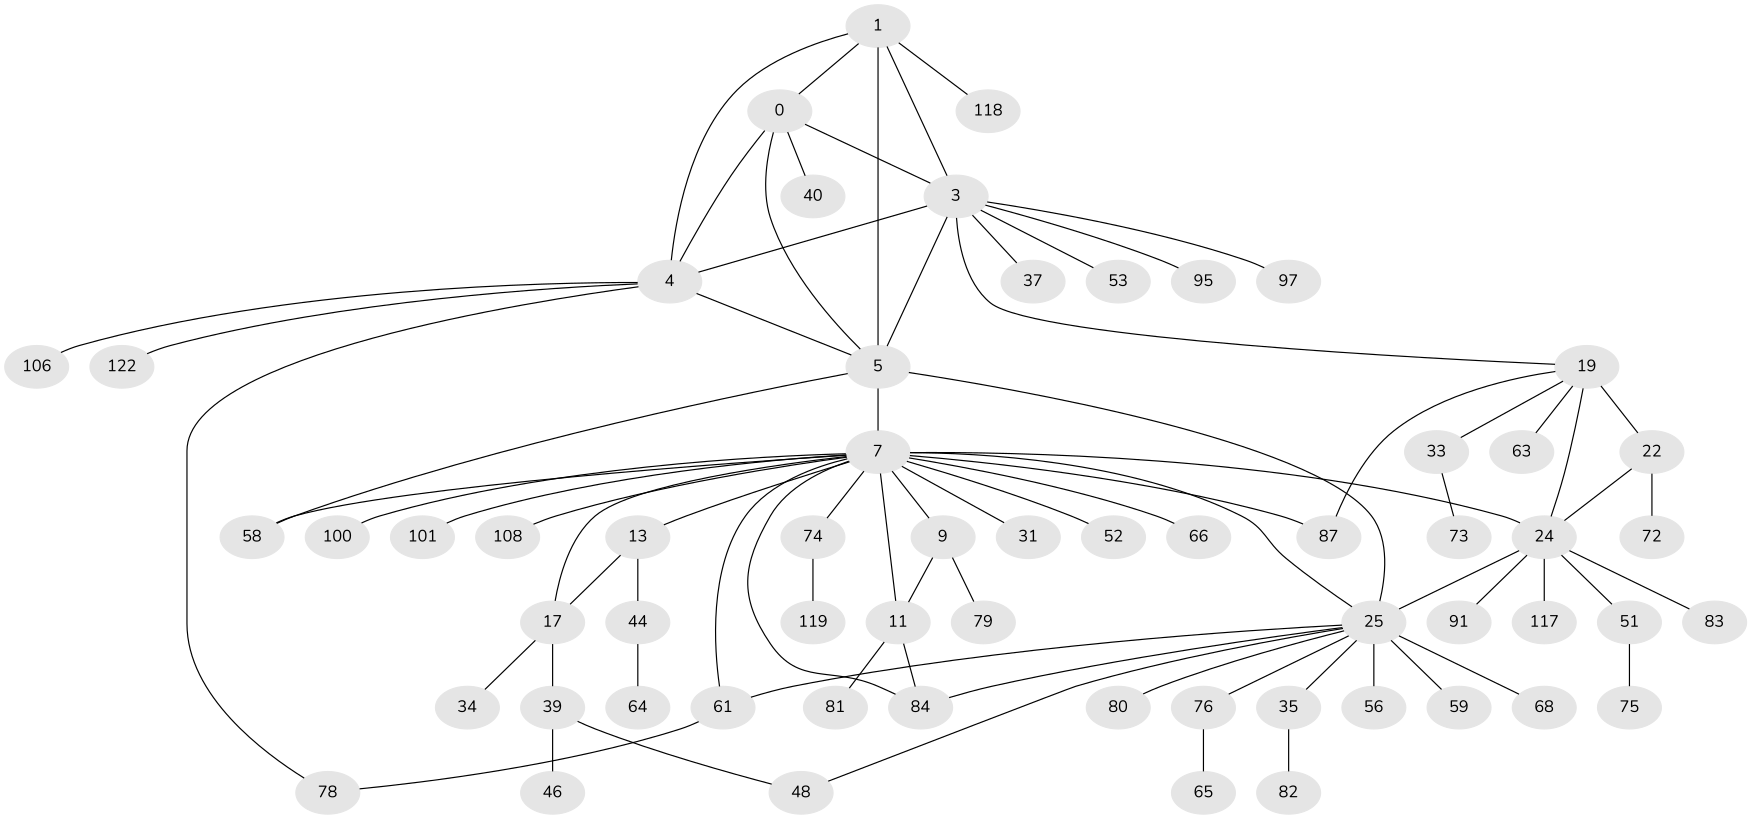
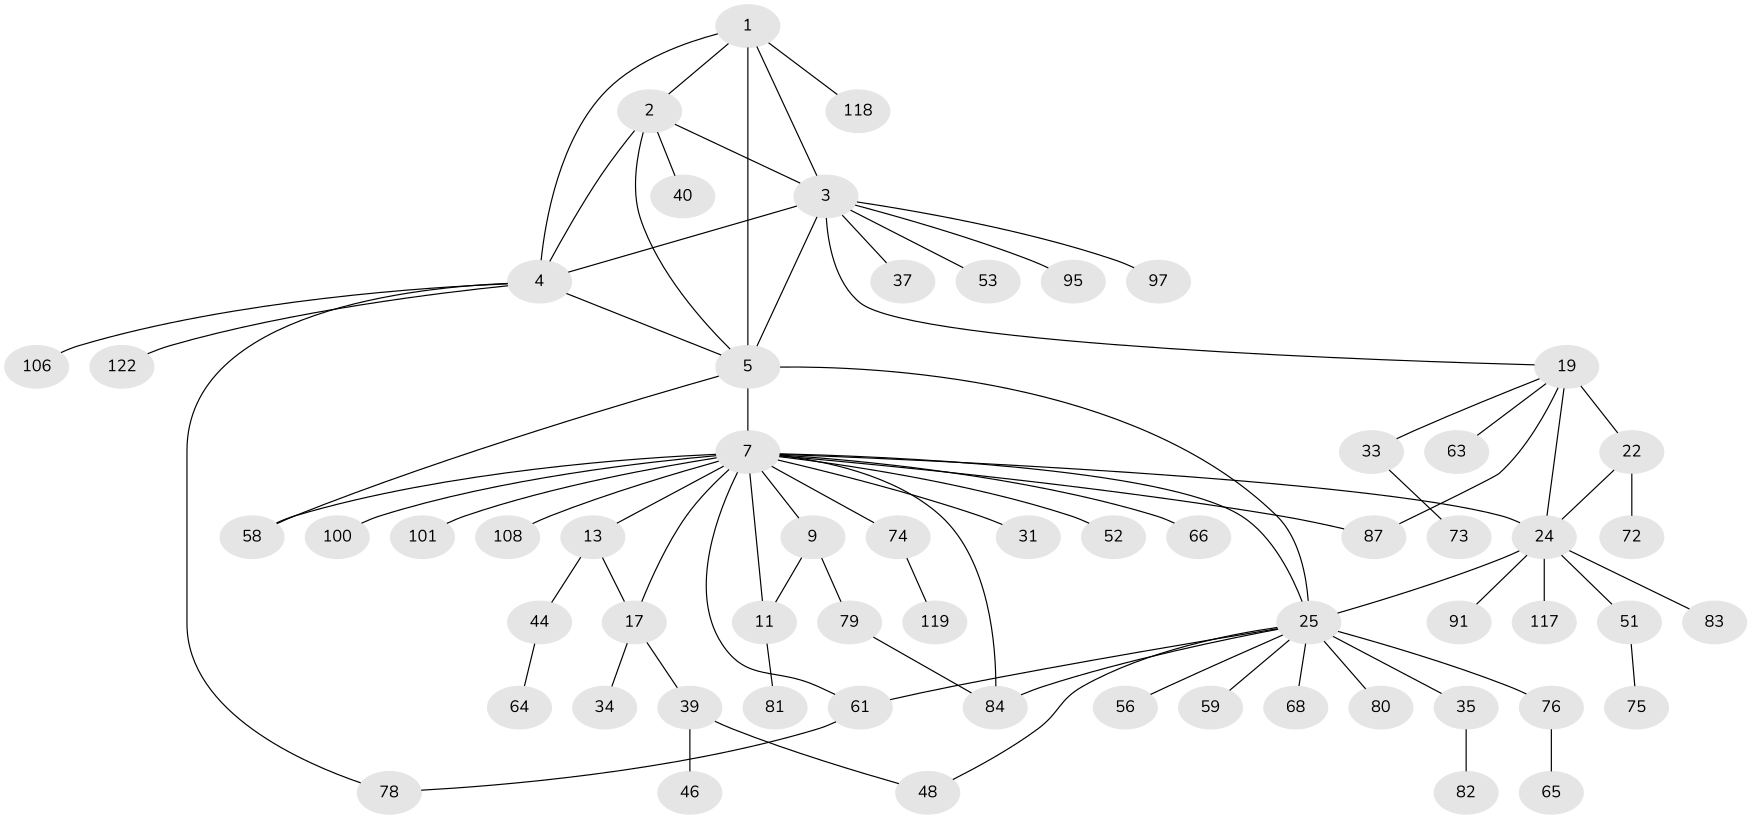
(780, 111) -> (650, 111)
(908, 660) -> (922, 665)
